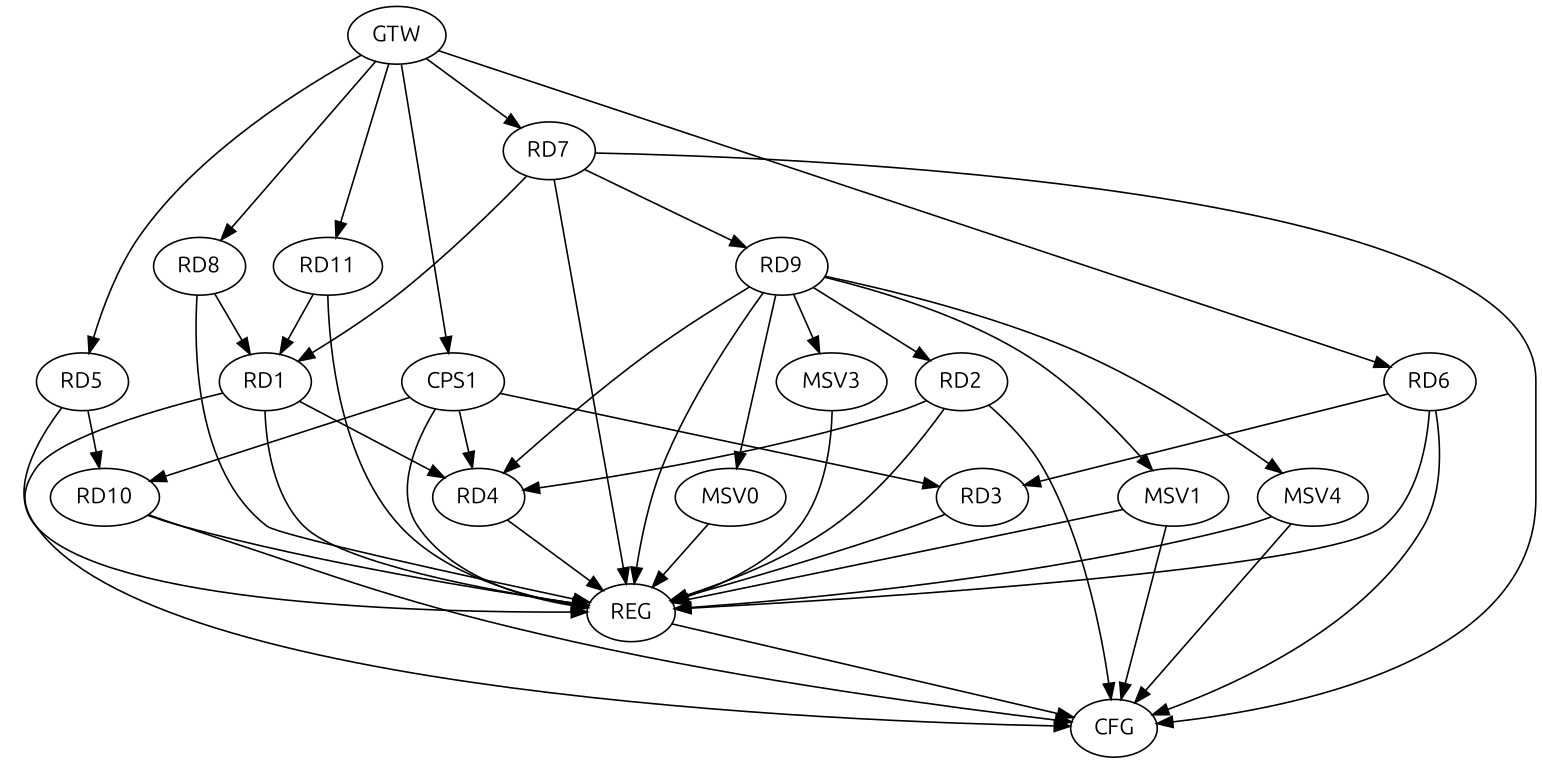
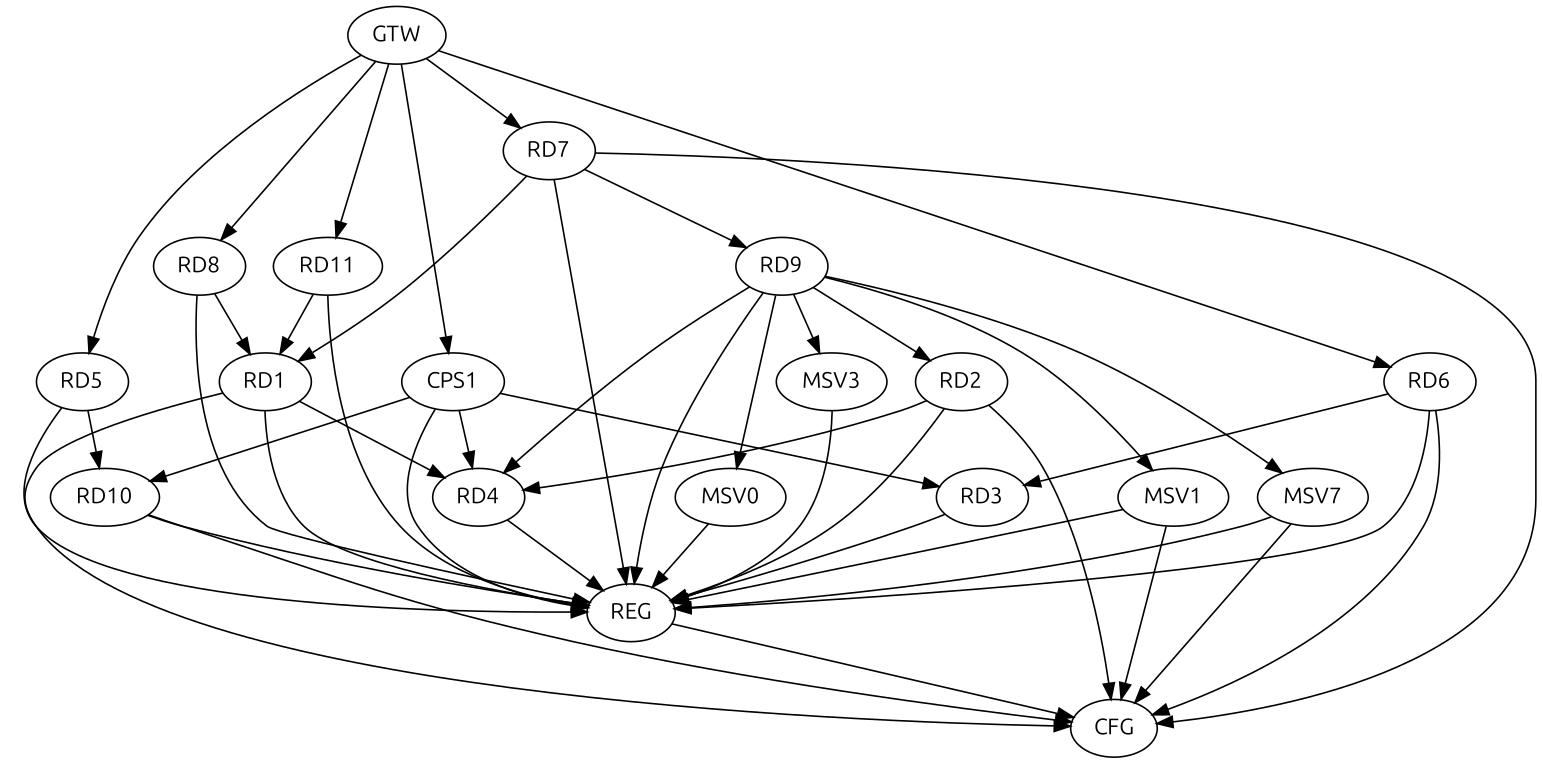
(1313, 497) -> (1313, 497)
